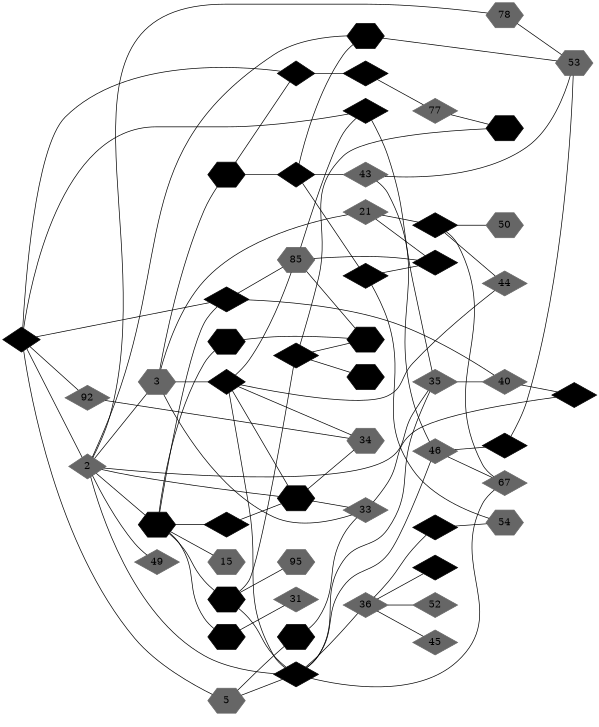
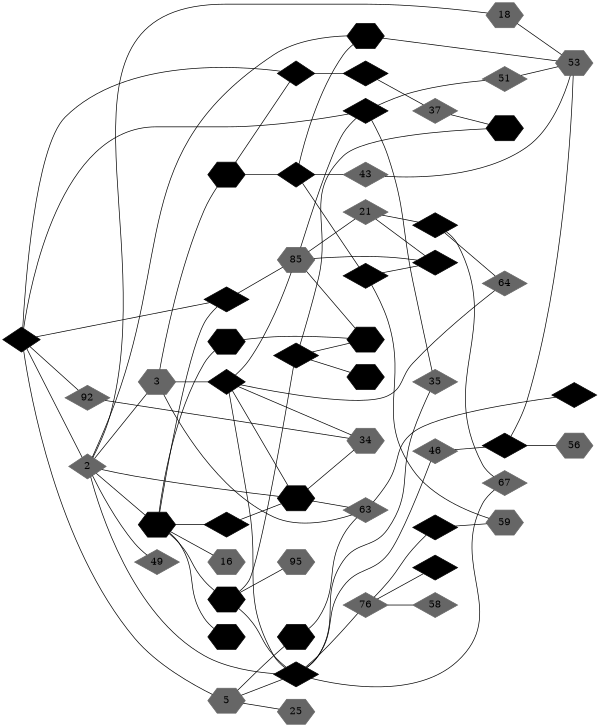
(505, 15) -> (505, 15)
none -> (505, 79)
(435, 111) -> (435, 111)
(505, 225) -> none
(227, 261) -> (332, 235)
(505, 283) -> (505, 283)
(407, 309) -> none
(505, 382) -> none
none -> (574, 446)
(470, 467) -> none
(297, 476) -> none
(366, 510) -> (366, 510)
(505, 523) -> (505, 523)
(227, 562) -> (227, 562)
(296, 599) -> none
(366, 605) -> (366, 605)
(435, 605) -> (435, 605)
(435, 642) -> none
none -> (296, 712)
